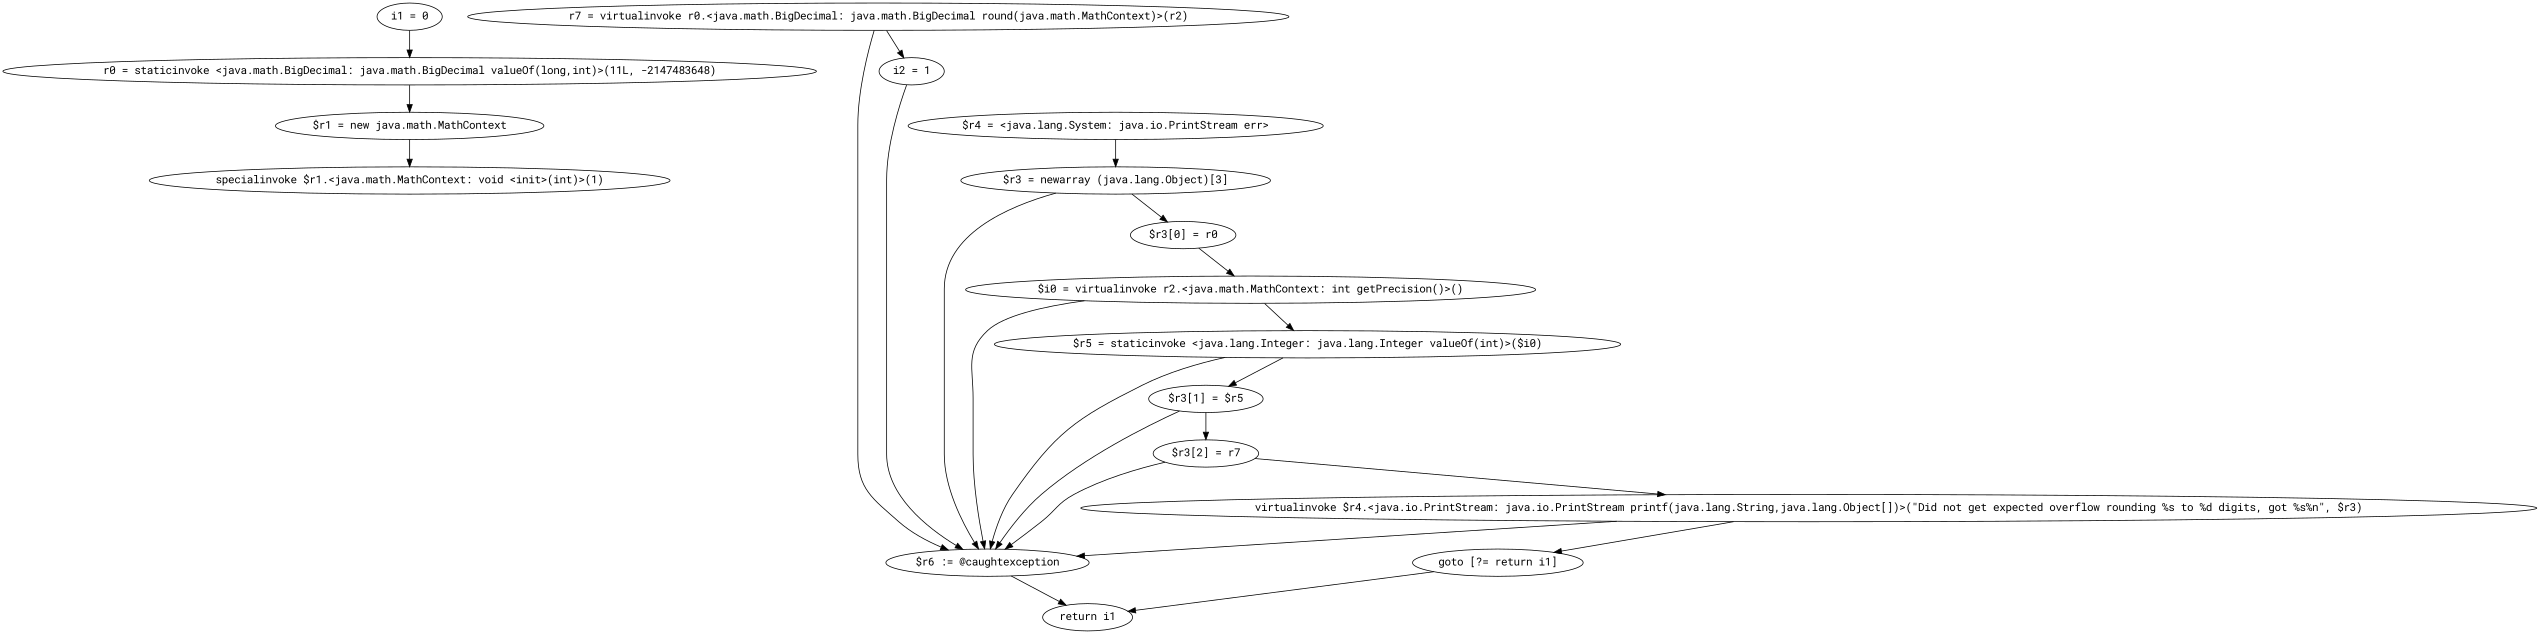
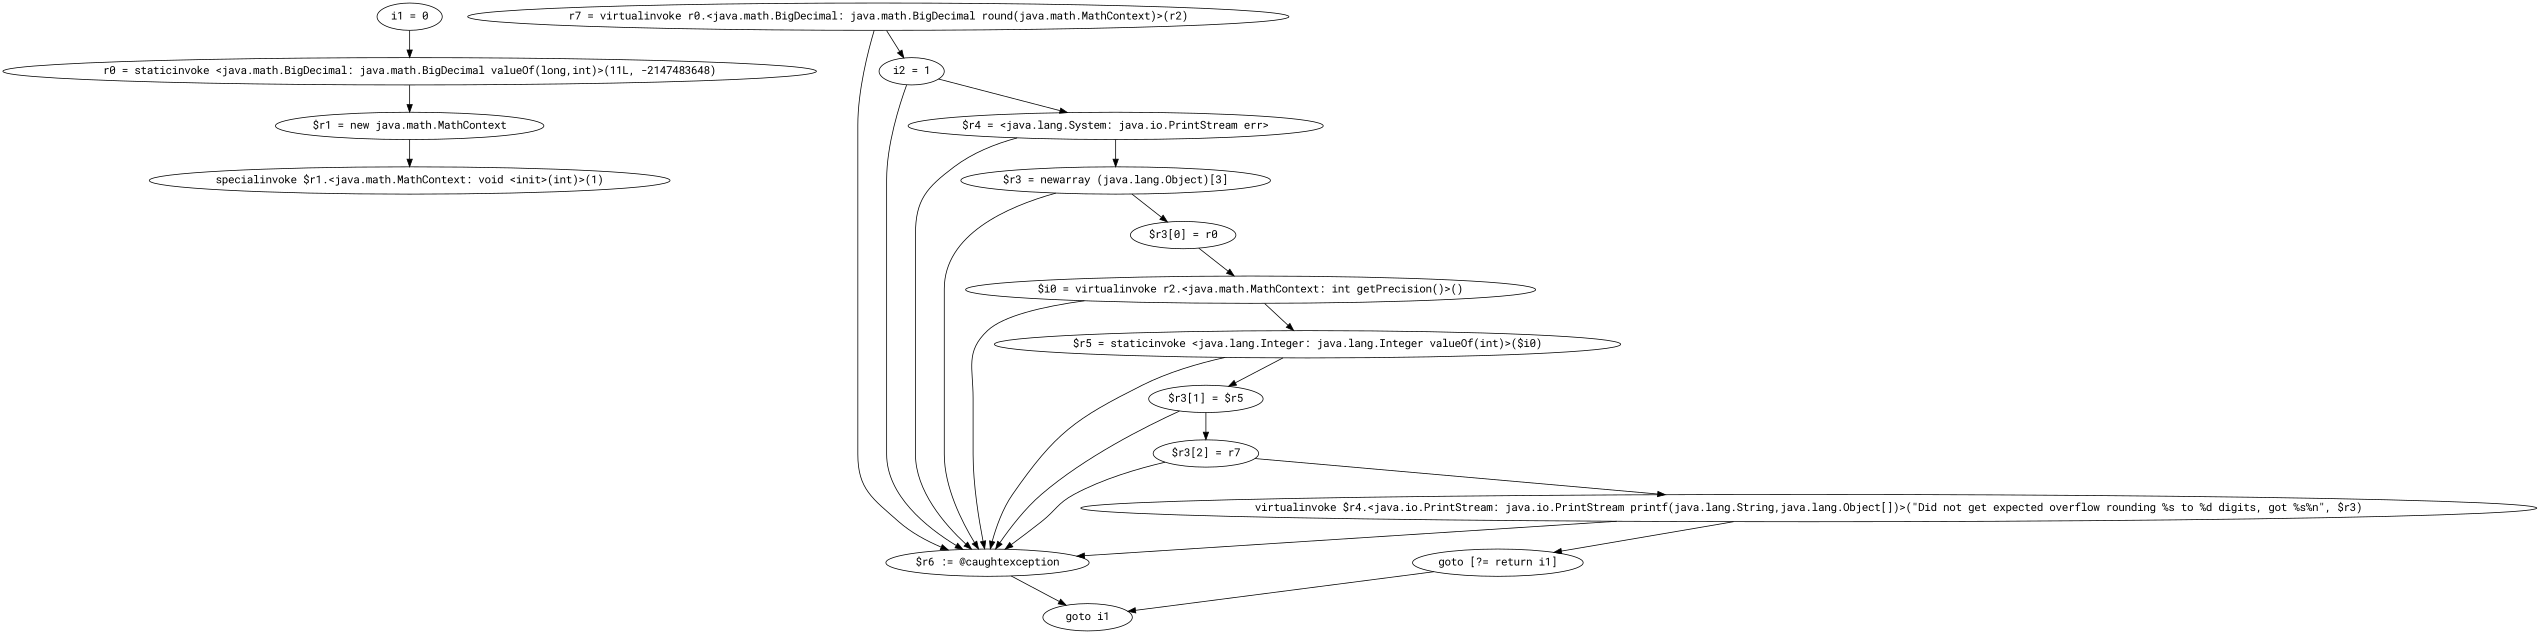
none -> (999, 95)
none -> (915, 321)
(1088, 617) -> (1088, 617)
